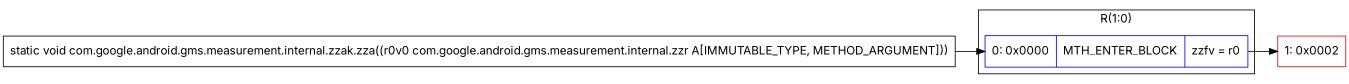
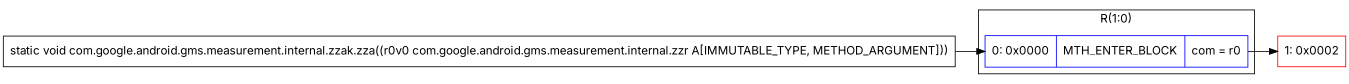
(1216, 51) -> (1216, 51)
